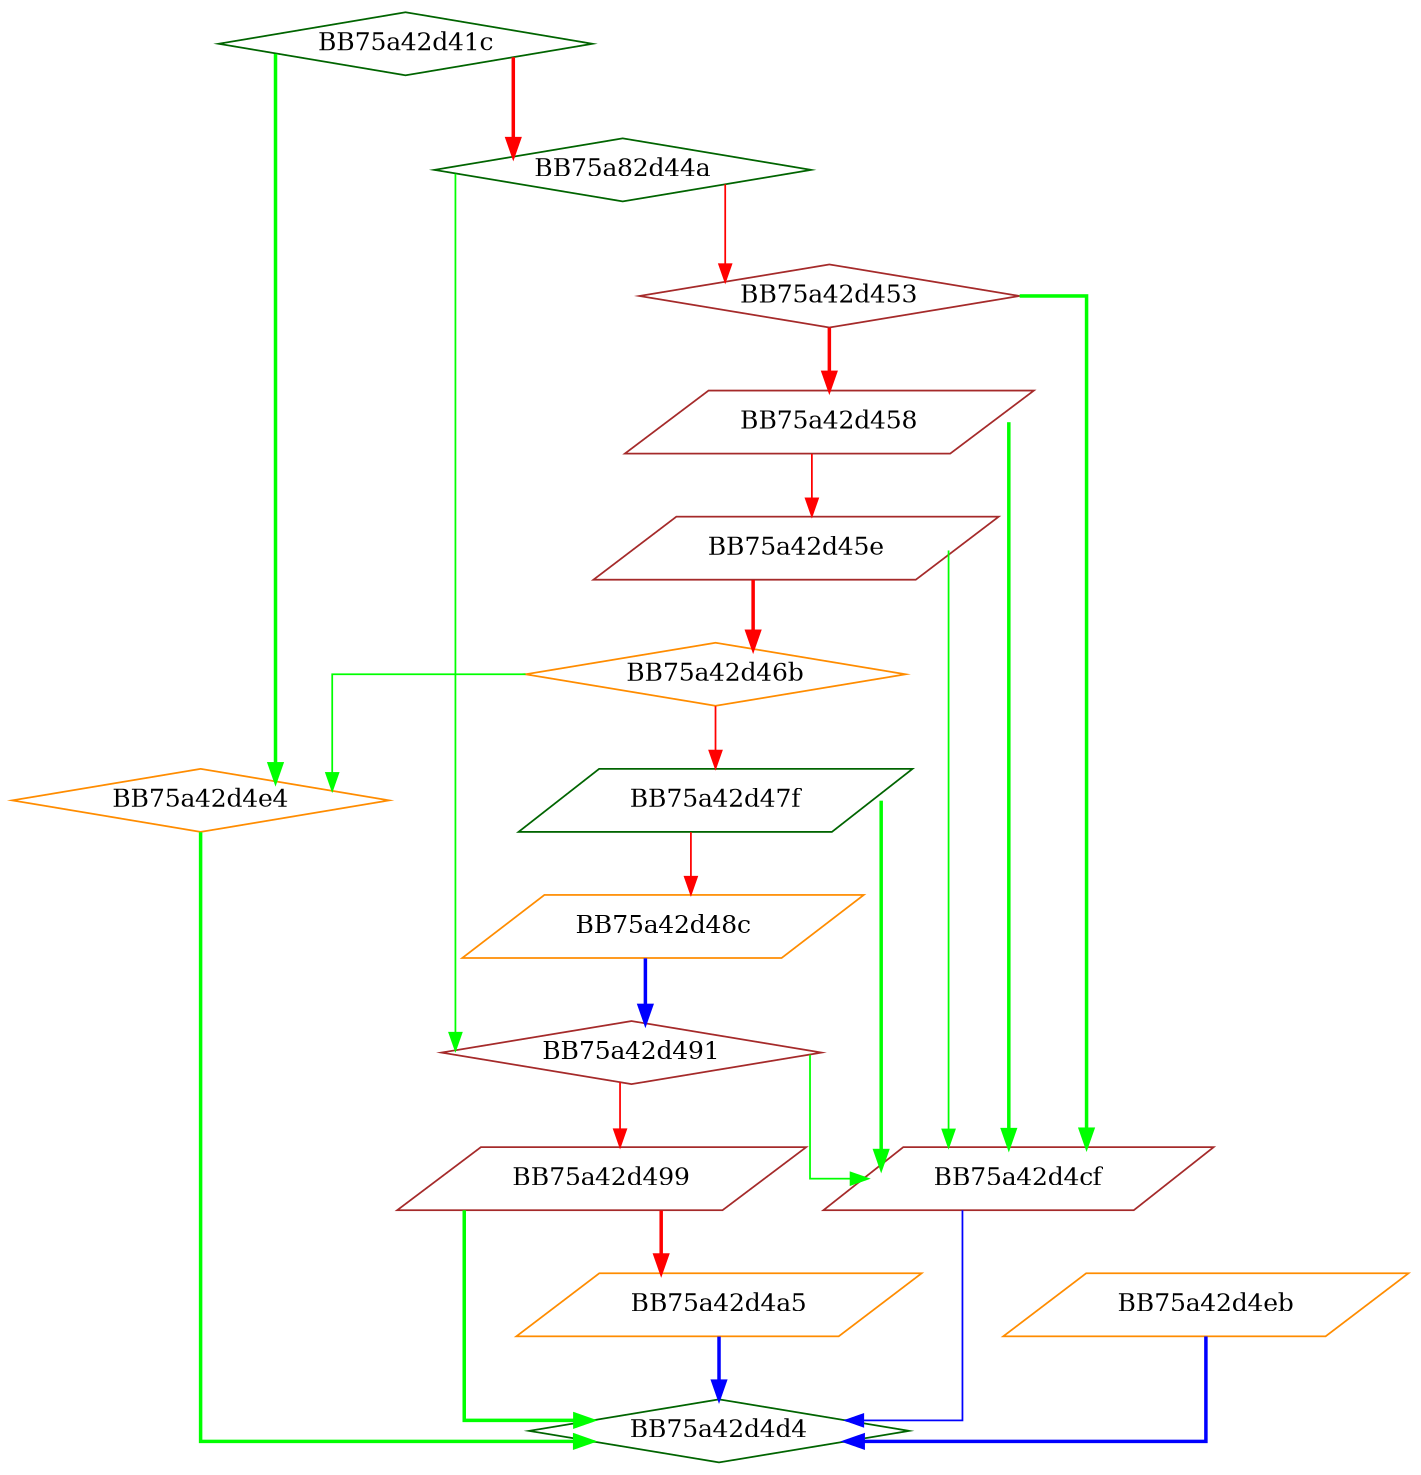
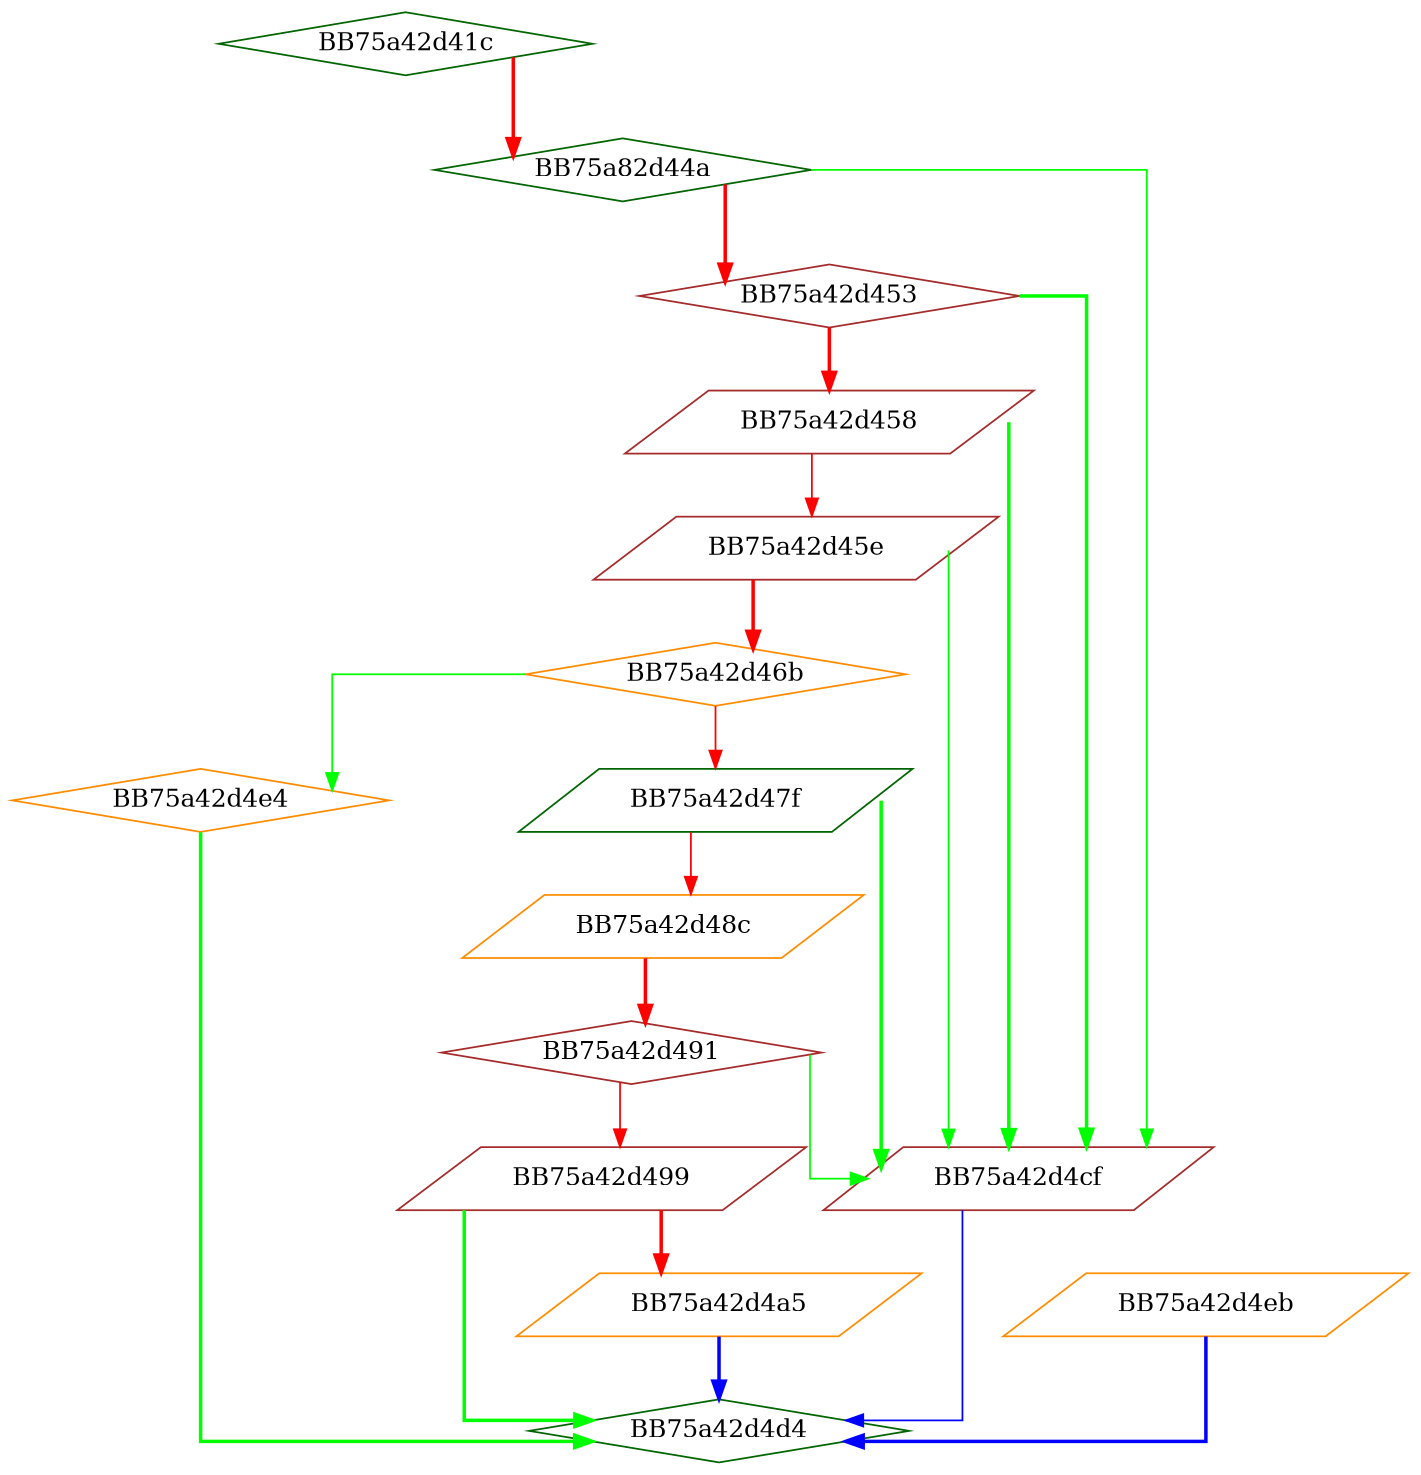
(725, 224) -> (725, 224)
(276, 409) -> none
(455, 603) -> (1147, 482)
(645, 982) -> (645, 982)
